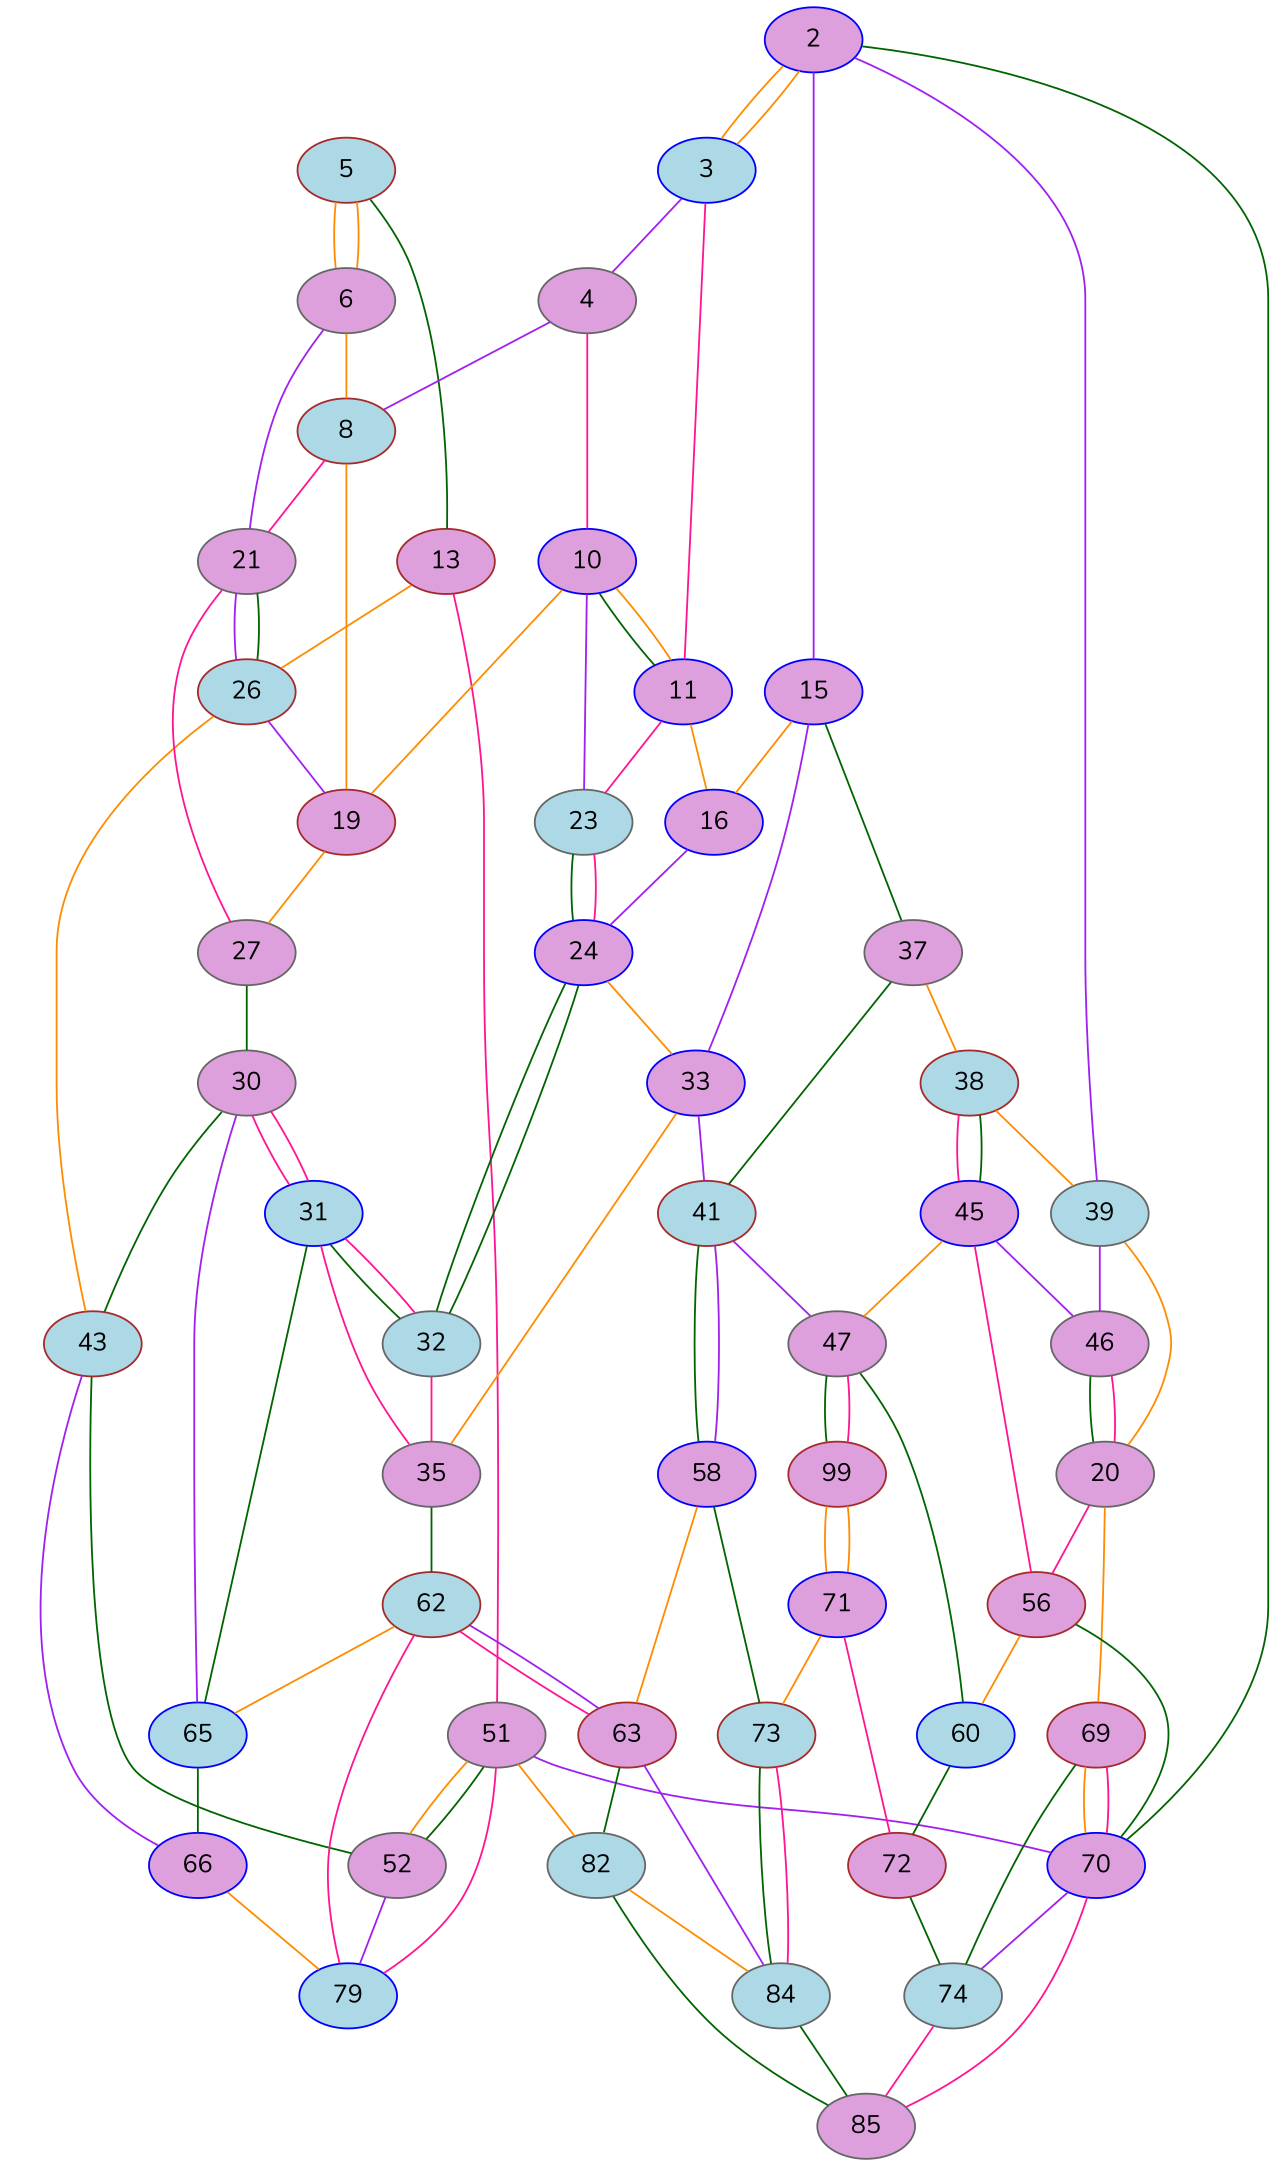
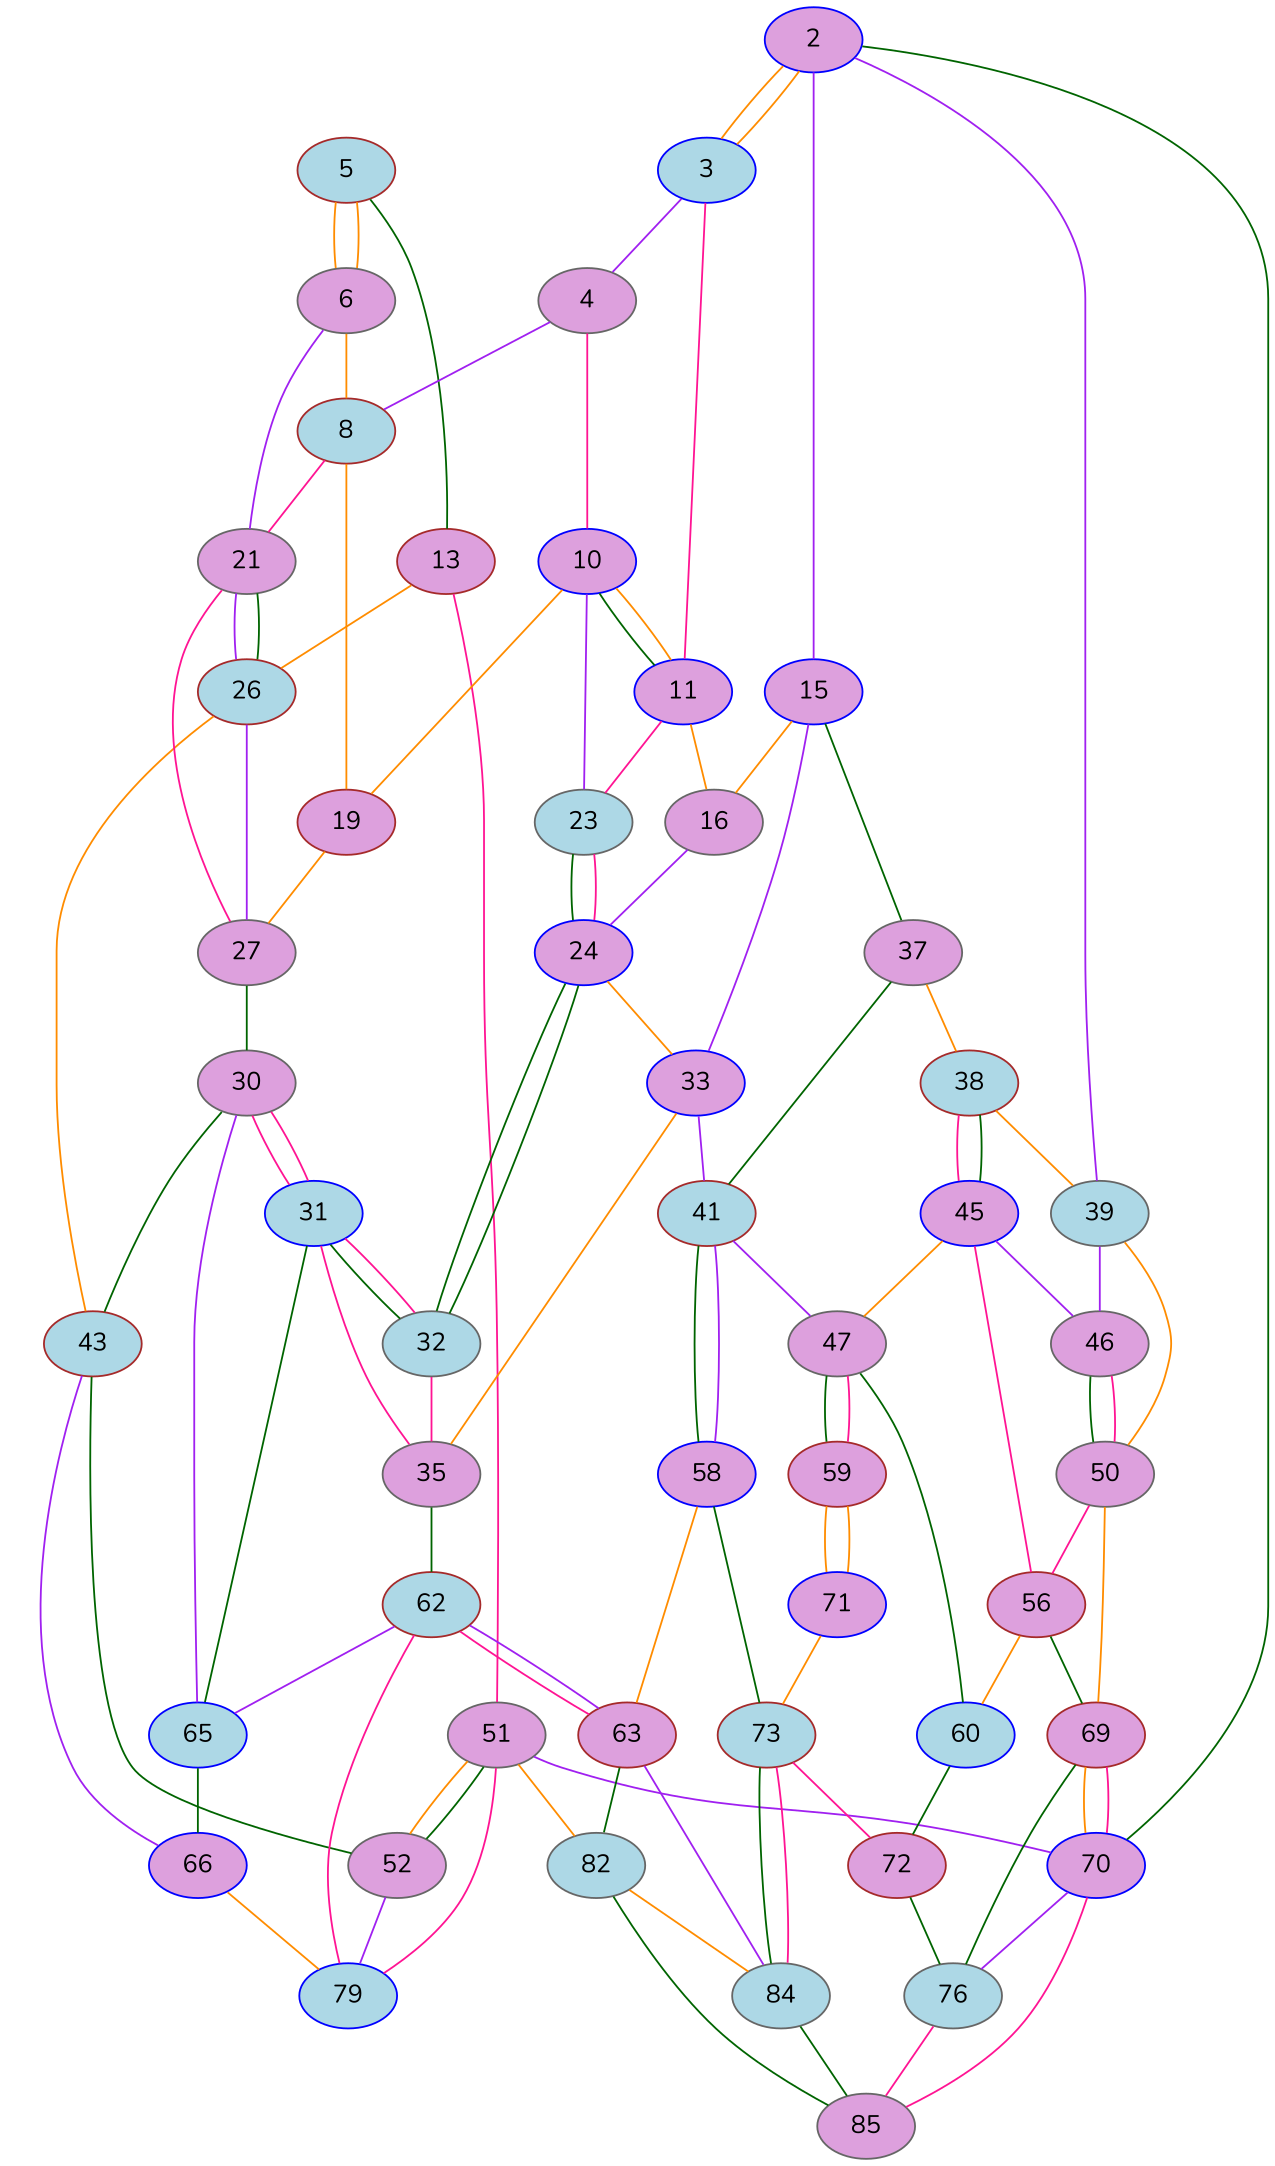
(297, 757) -> (247, 822)
(714, 822) -> (714, 822)
(837, 1474) -> (837, 1474)
(1105, 1474) -> (1105, 1474)
(315, 1670) -> (315, 1670)
(1166, 1717) -> (1066, 1670)
(867, 1735) -> (832, 1800)
(953, 1996) -> (953, 1996)
